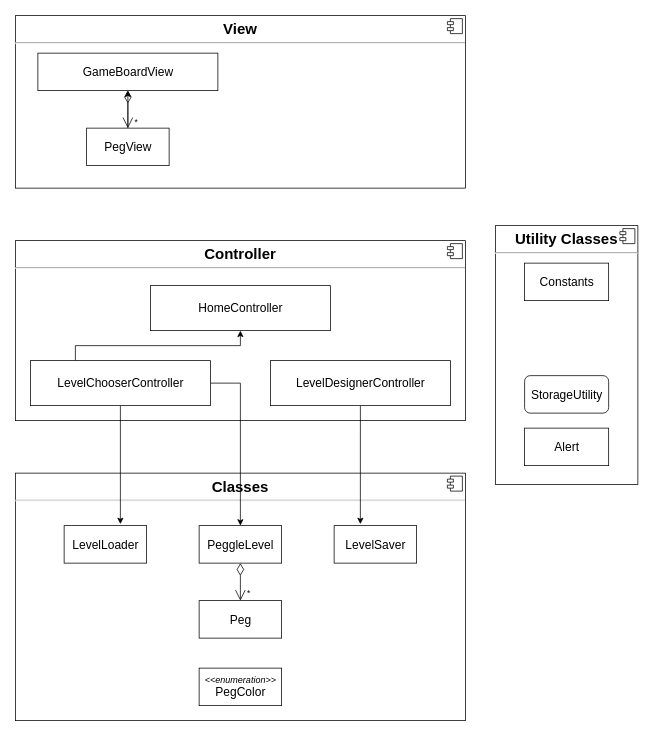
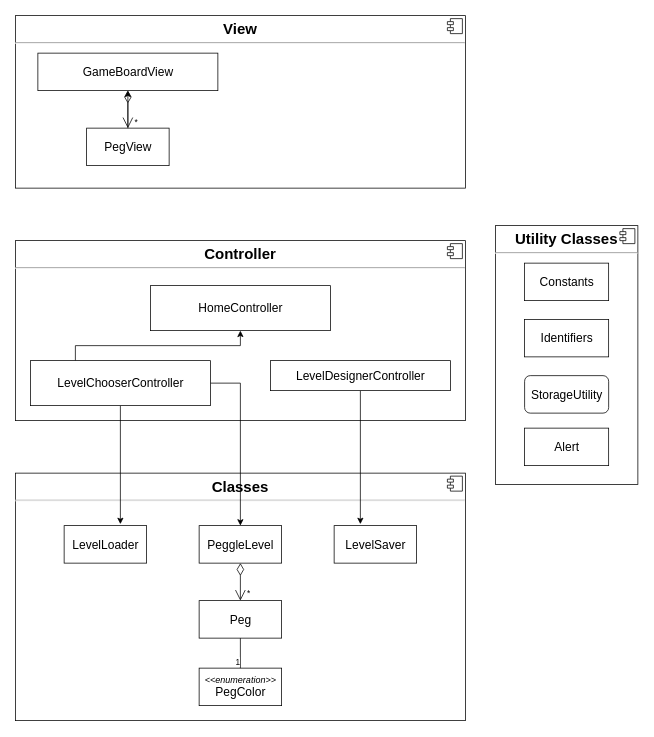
none -> (567, 338)
(360, 383) -> (360, 375)
none -> (240, 653)
